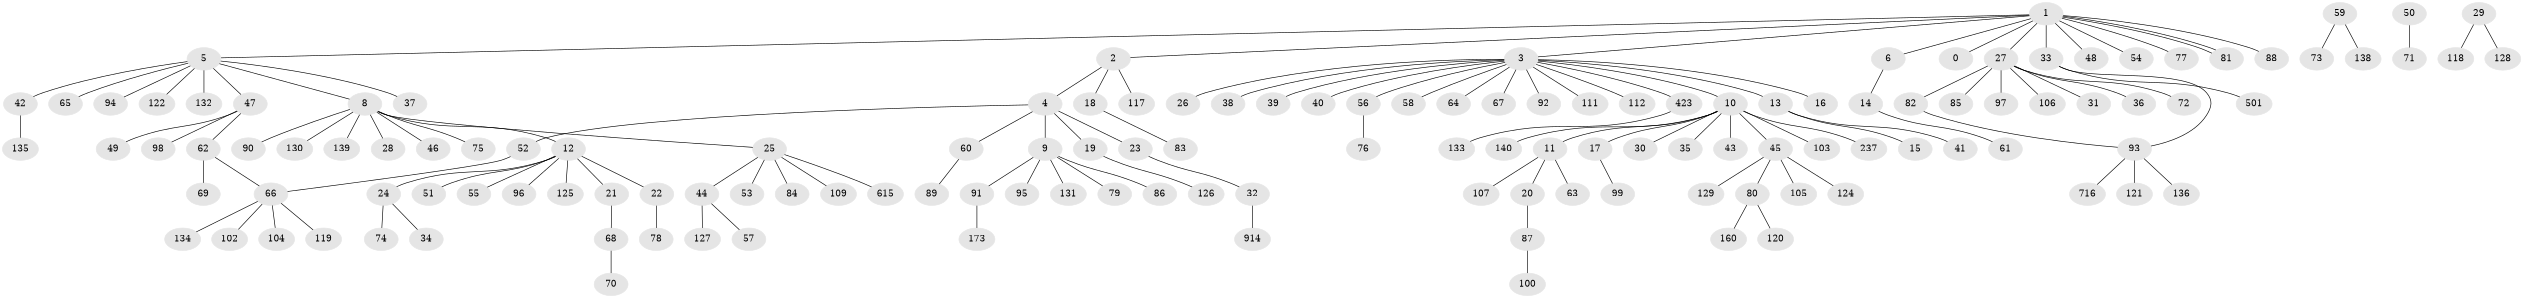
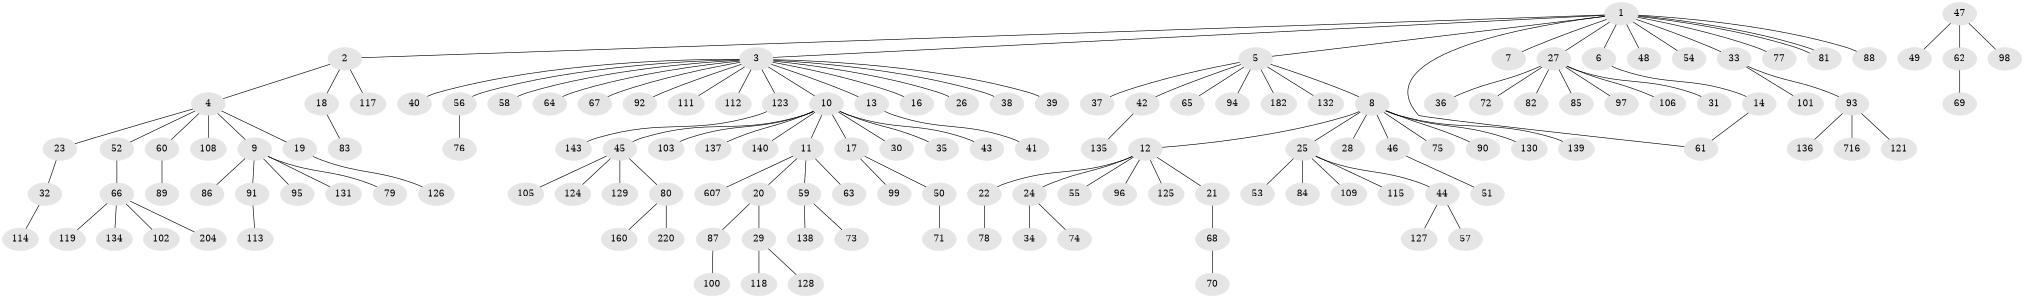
(1956, 59) -> (1509, 59)
(227, 81) -> none
(157, 104) -> (1279, 104)
(1684, 104) -> (780, 104)
(2254, 104) -> (1806, 104)
none -> (1429, 117)
(2020, 135) -> none
none -> (208, 149)
(1457, 149) -> (574, 149)
(1869, 149) -> (713, 149)
(1915, 149) -> none
(237, 172) -> none
none -> (805, 172)
none -> (895, 172)
(475, 176) -> (1440, 172)
(885, 194) -> (1396, 194)
(1481, 194) -> (713, 194)
none -> (759, 217)
(277, 239) -> (208, 239)
(977, 239) -> (255, 239)
(1253, 239) -> (20, 239)
(1776, 239) -> (666, 239)
